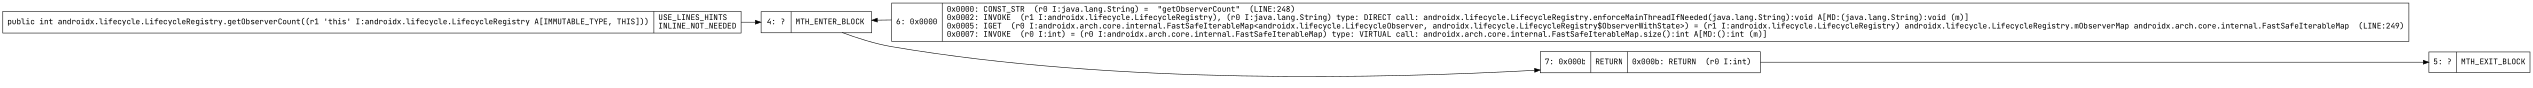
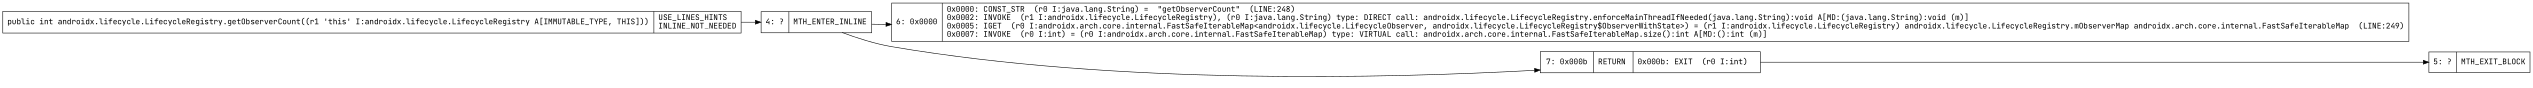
(884, 20) -> (879, 24)
(830, 22) -> (830, 22)
(1694, 62) -> (1695, 62)
